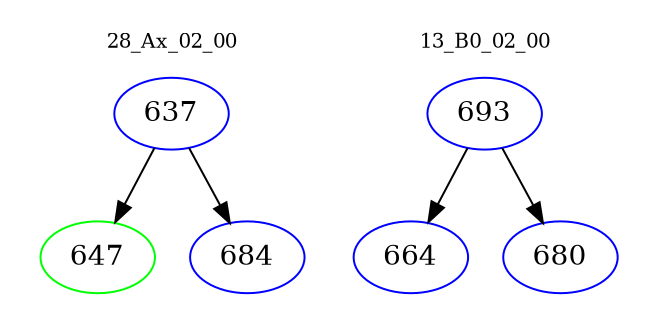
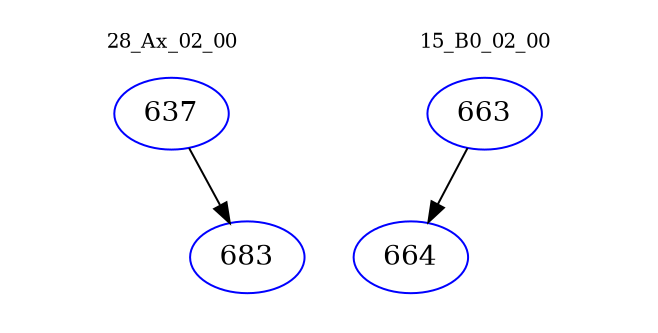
(486, 43) -> (486, 43)
(485, 114) -> (485, 114)
(98, 257) -> none
(247, 257) -> (247, 257)
(560, 257) -> none
